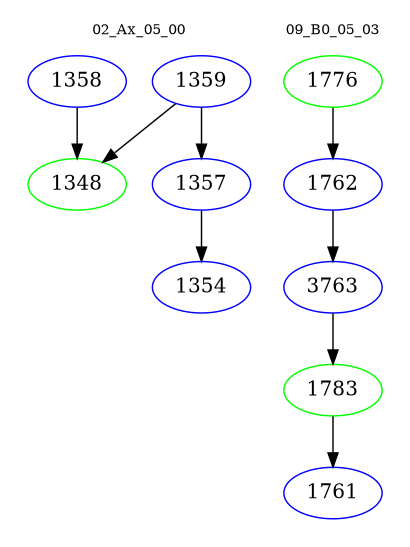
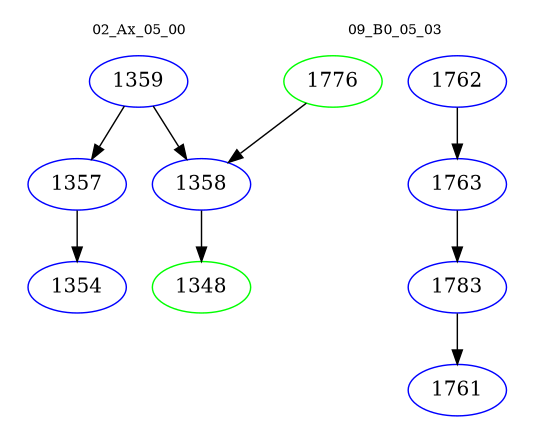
(333, 126) -> (282, 122)
(145, 128) -> (166, 126)
(333, 287) -> (457, 184)
(333, 390) -> (457, 287)
